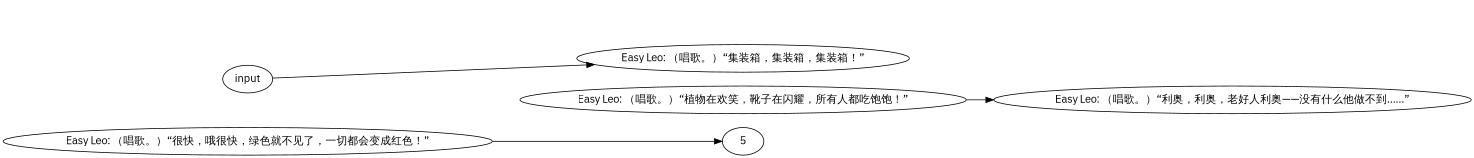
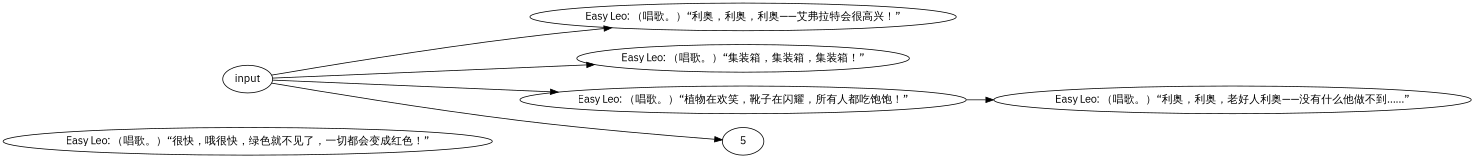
none -> (743, 17)
none -> (411, 86)
(603, 141) -> (492, 117)
